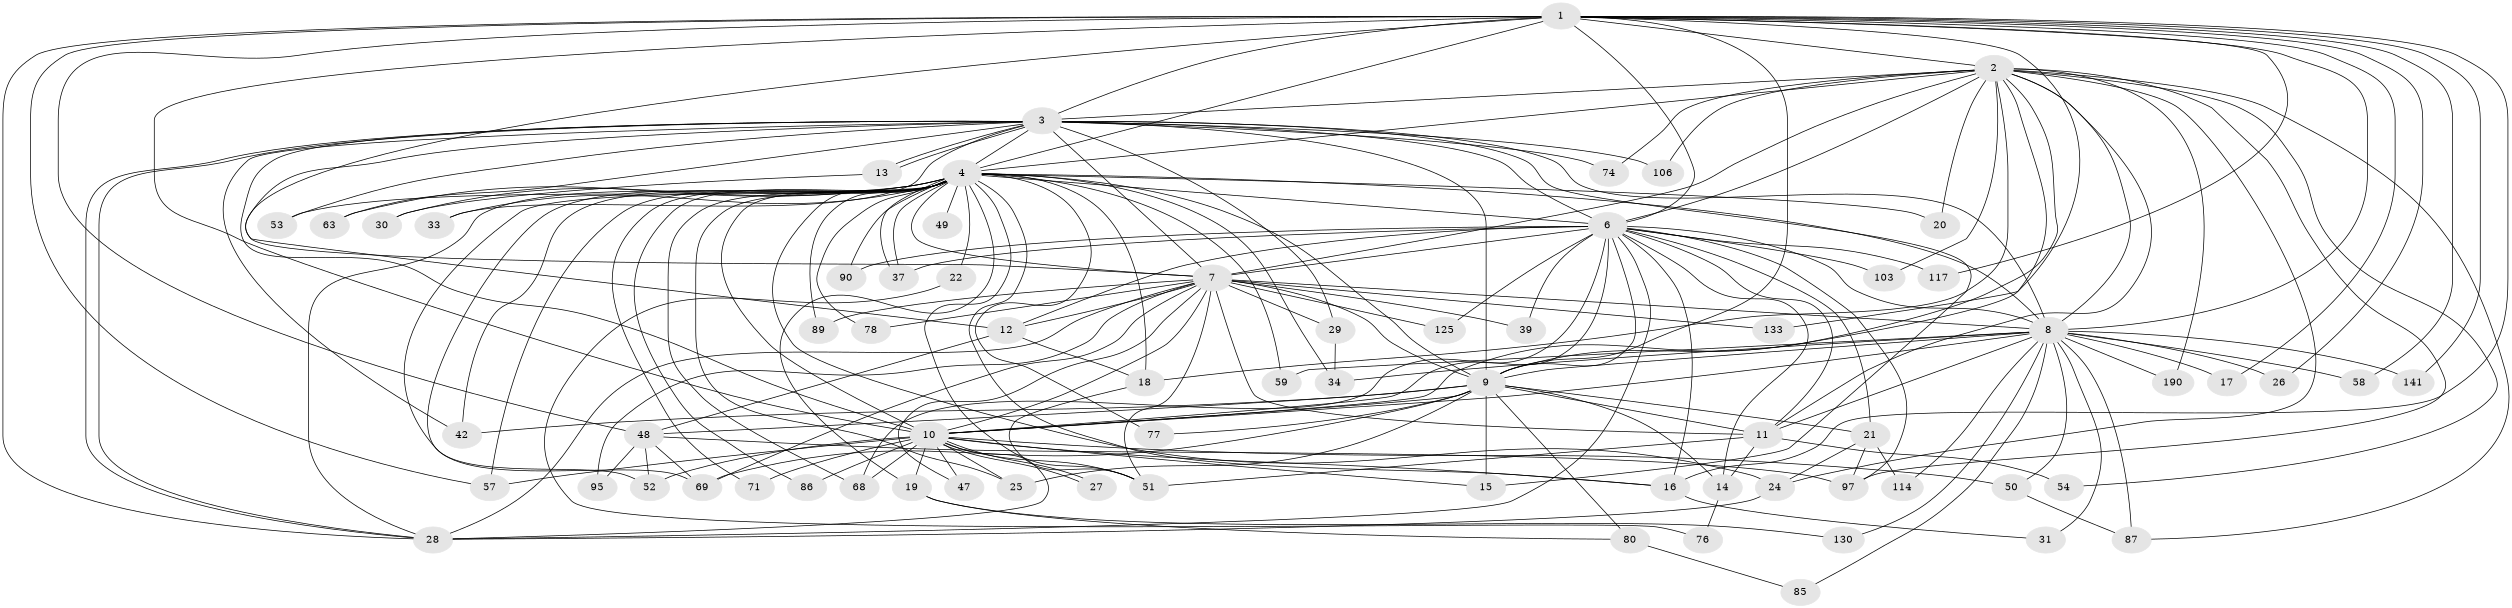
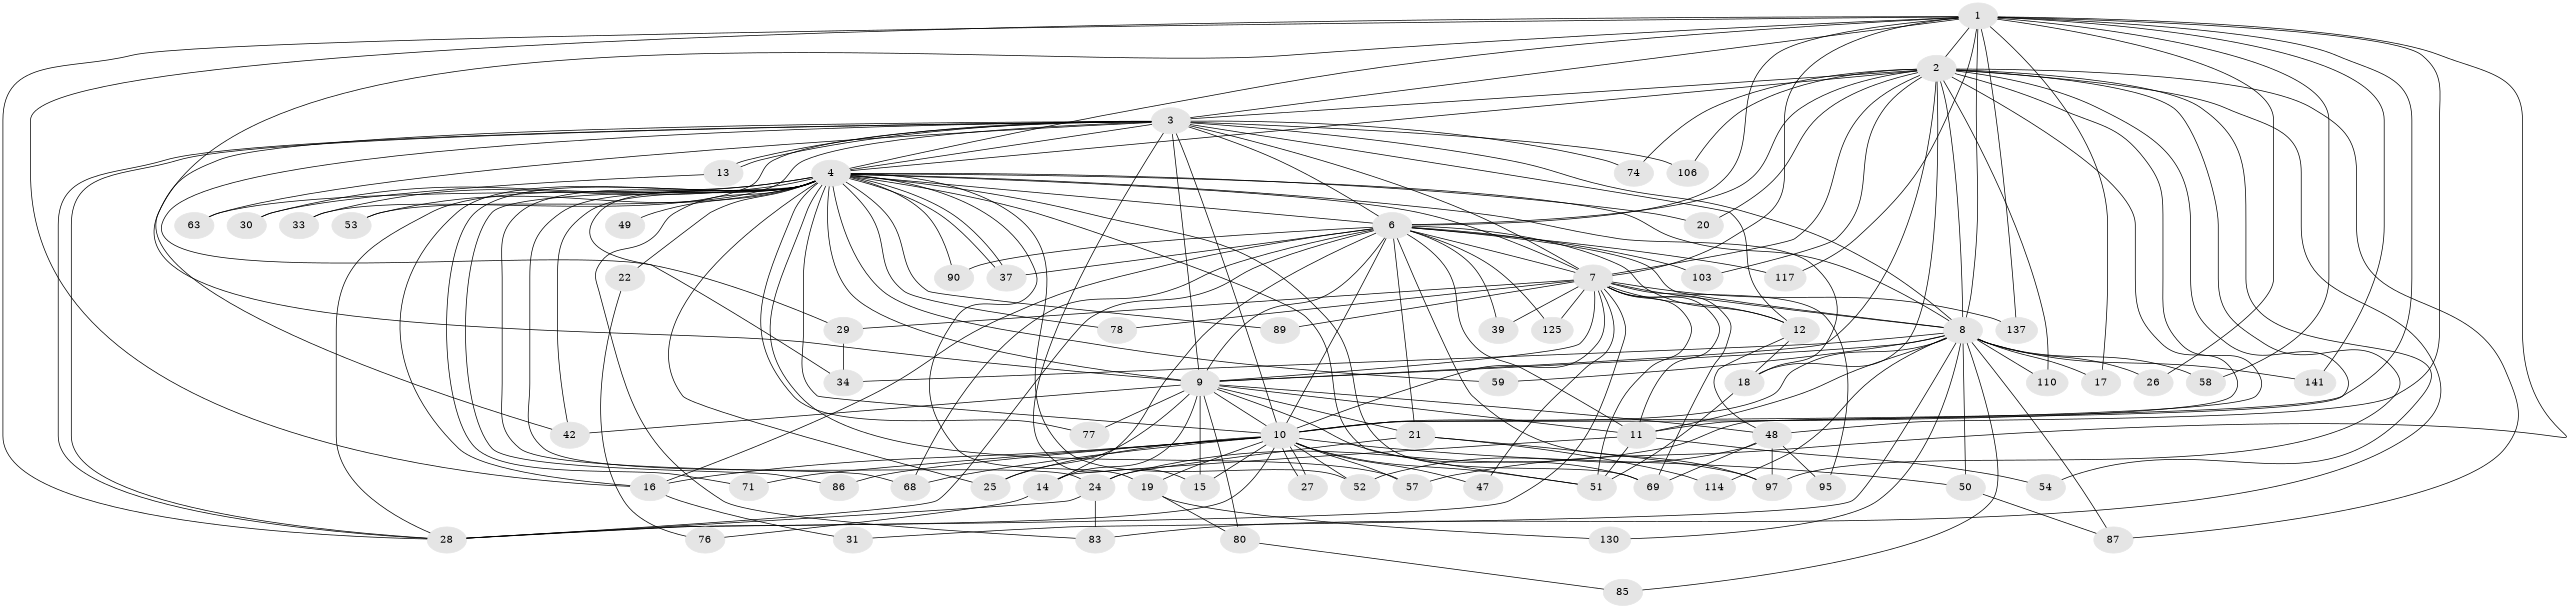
(1774, 330) -> (2017, 330)
(2173, 383) -> (2047, 383)
none -> (1095, 540)
